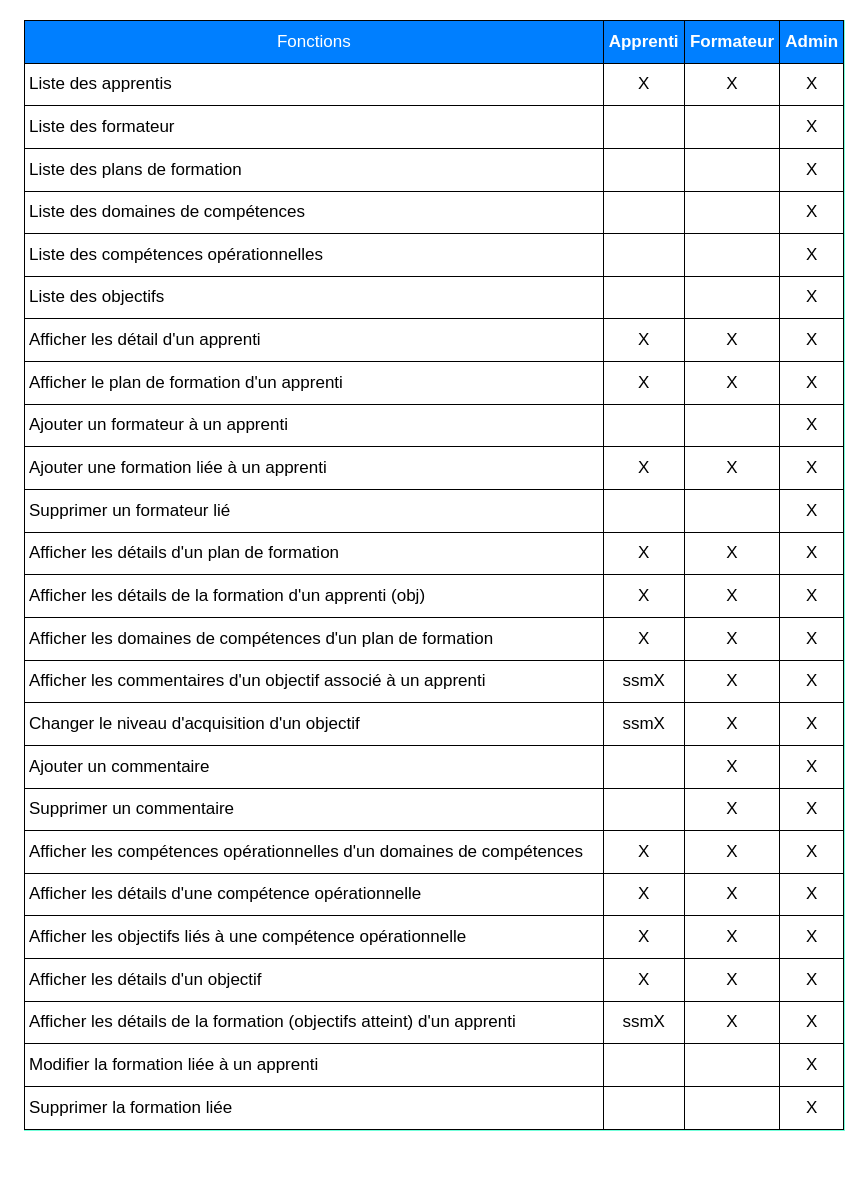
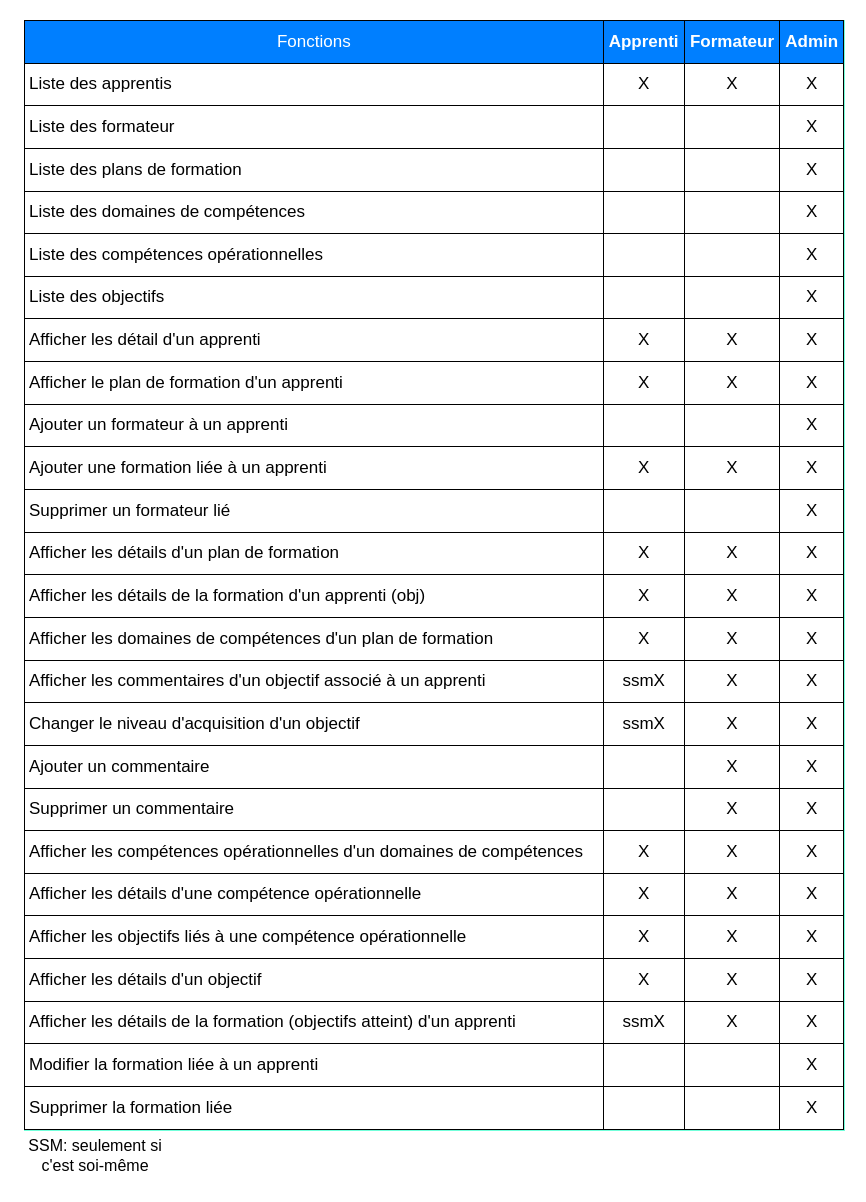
none -> (96, 1156)
